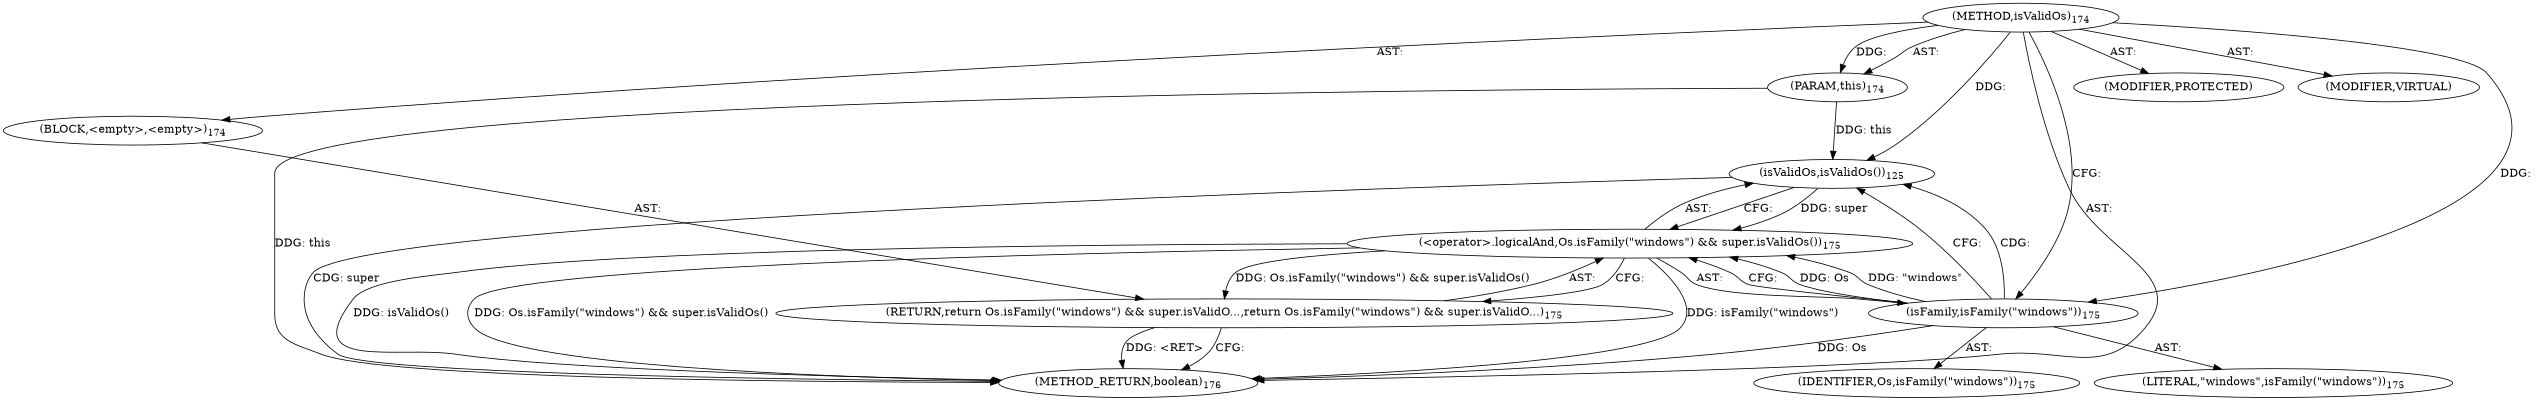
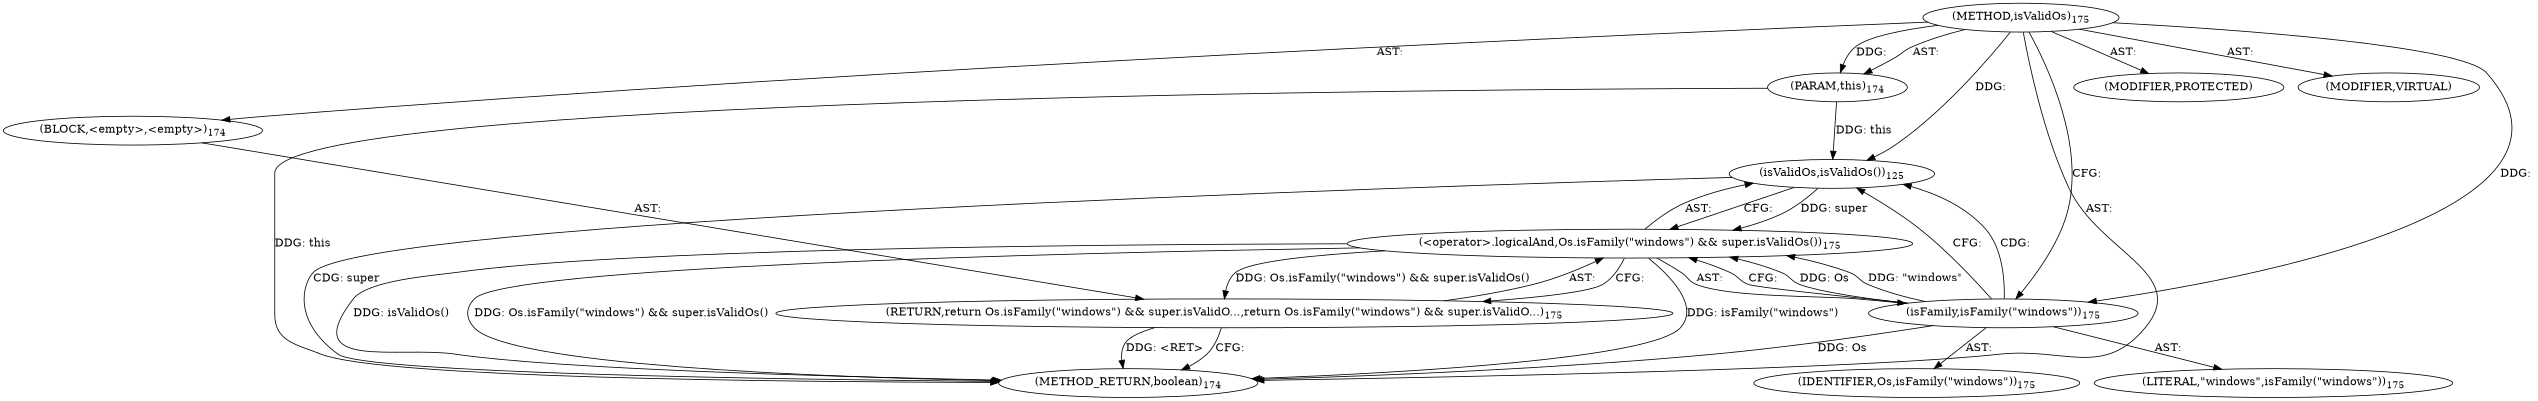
(2081, 16) -> (2081, 16)
(1212, 382) -> (1212, 382)
